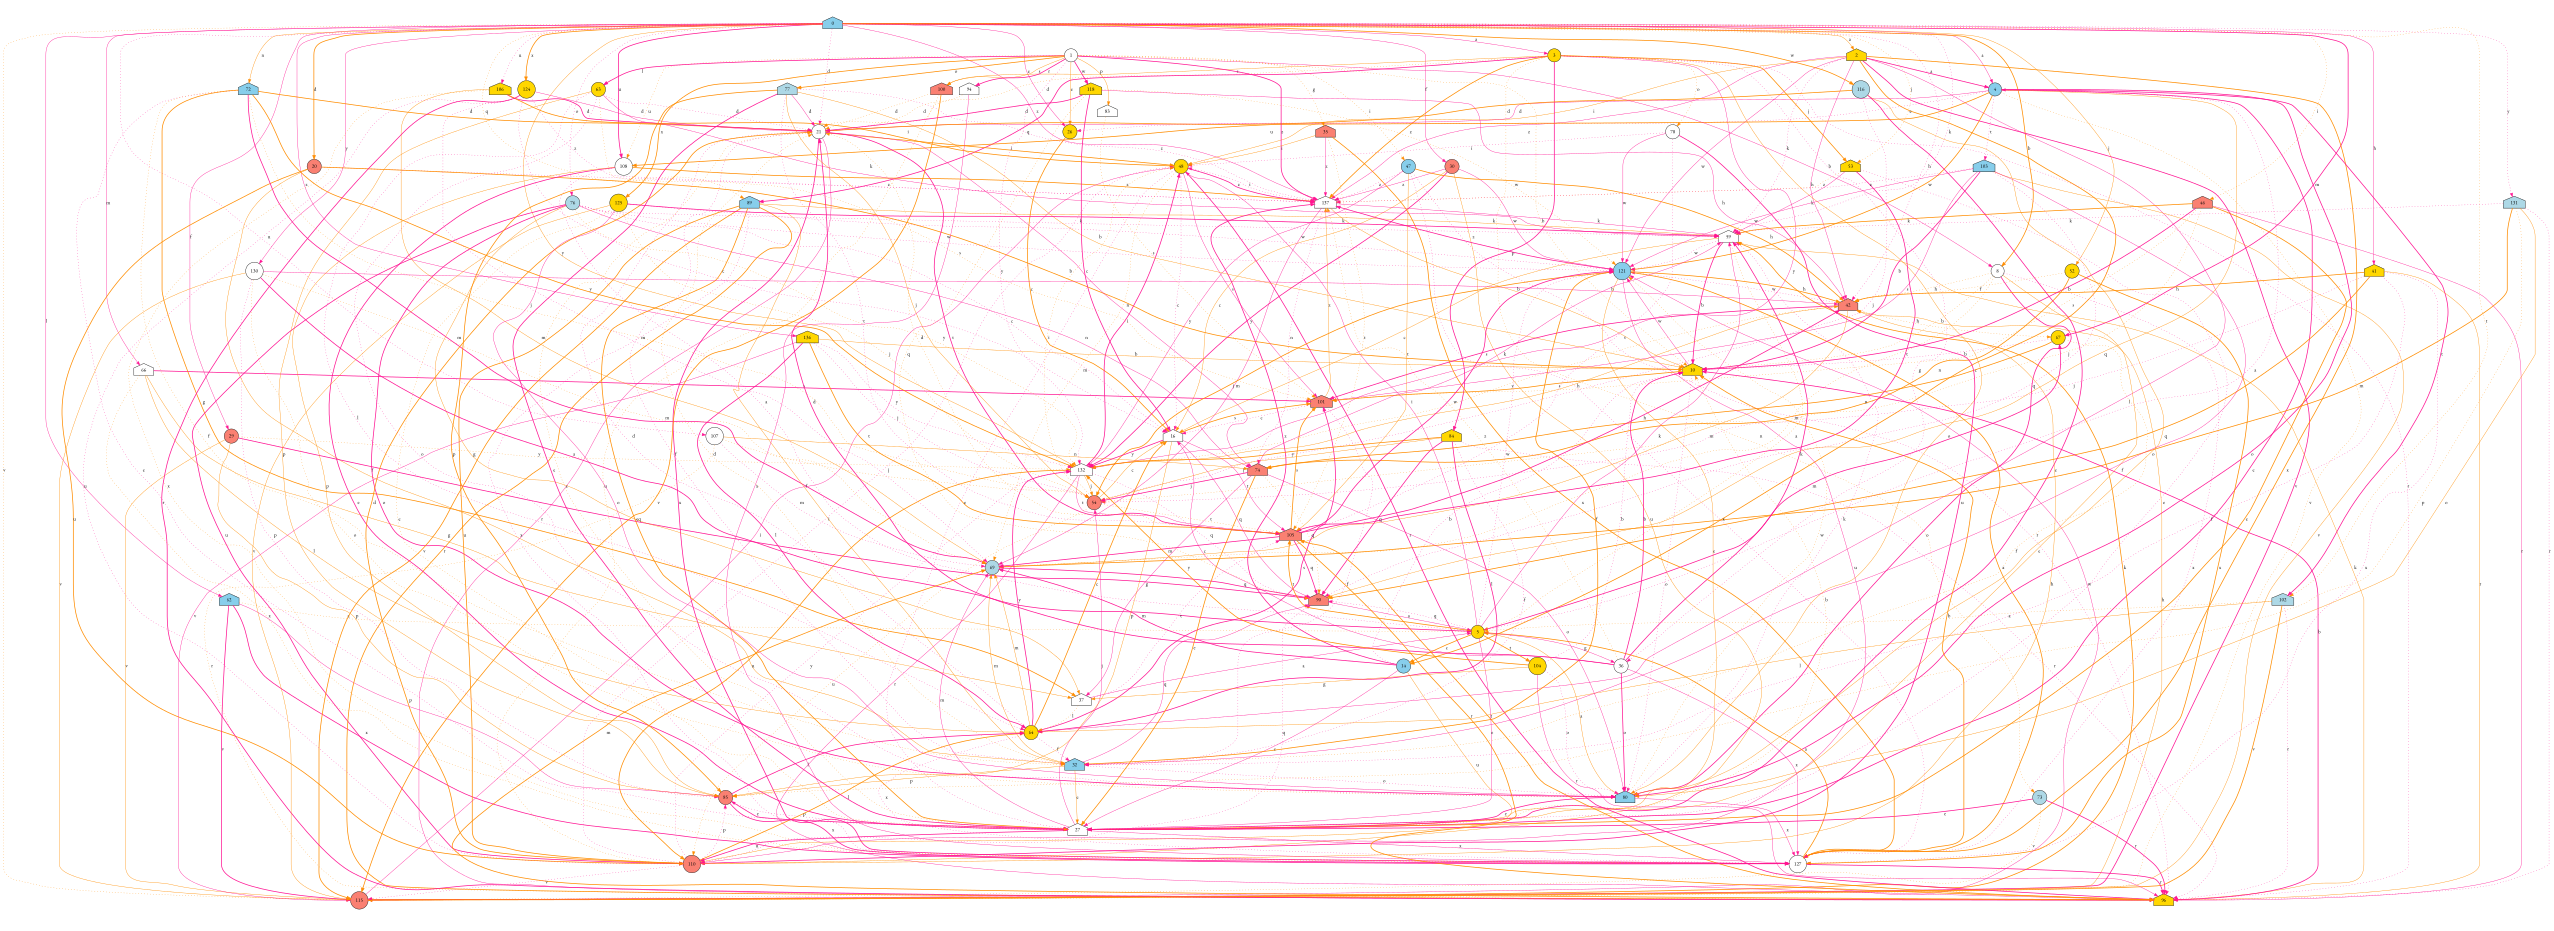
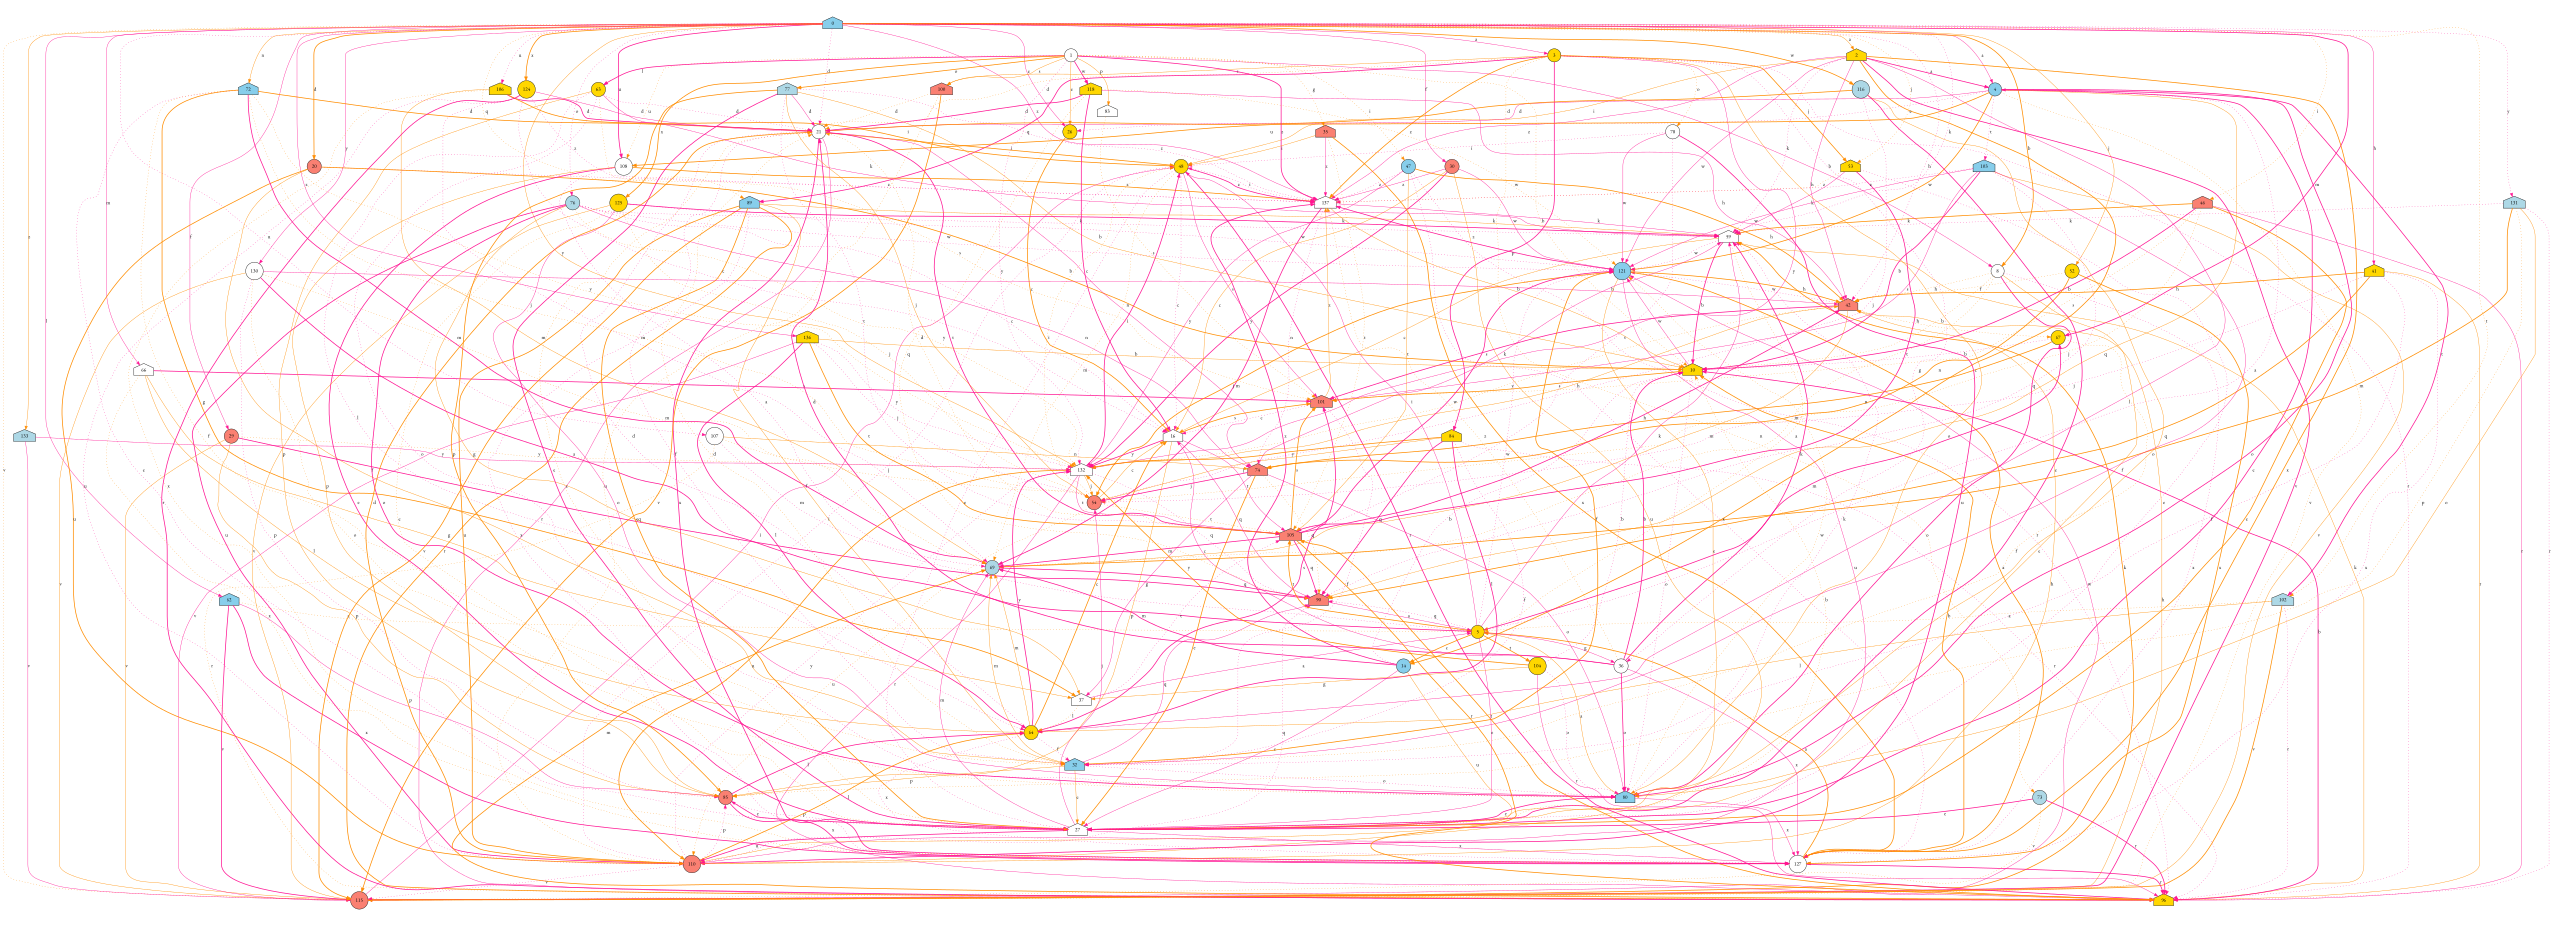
(969, 89) -> none
(645, 306) -> (645, 306)
(1197, 434) -> (1197, 434)
none -> (25, 436)
